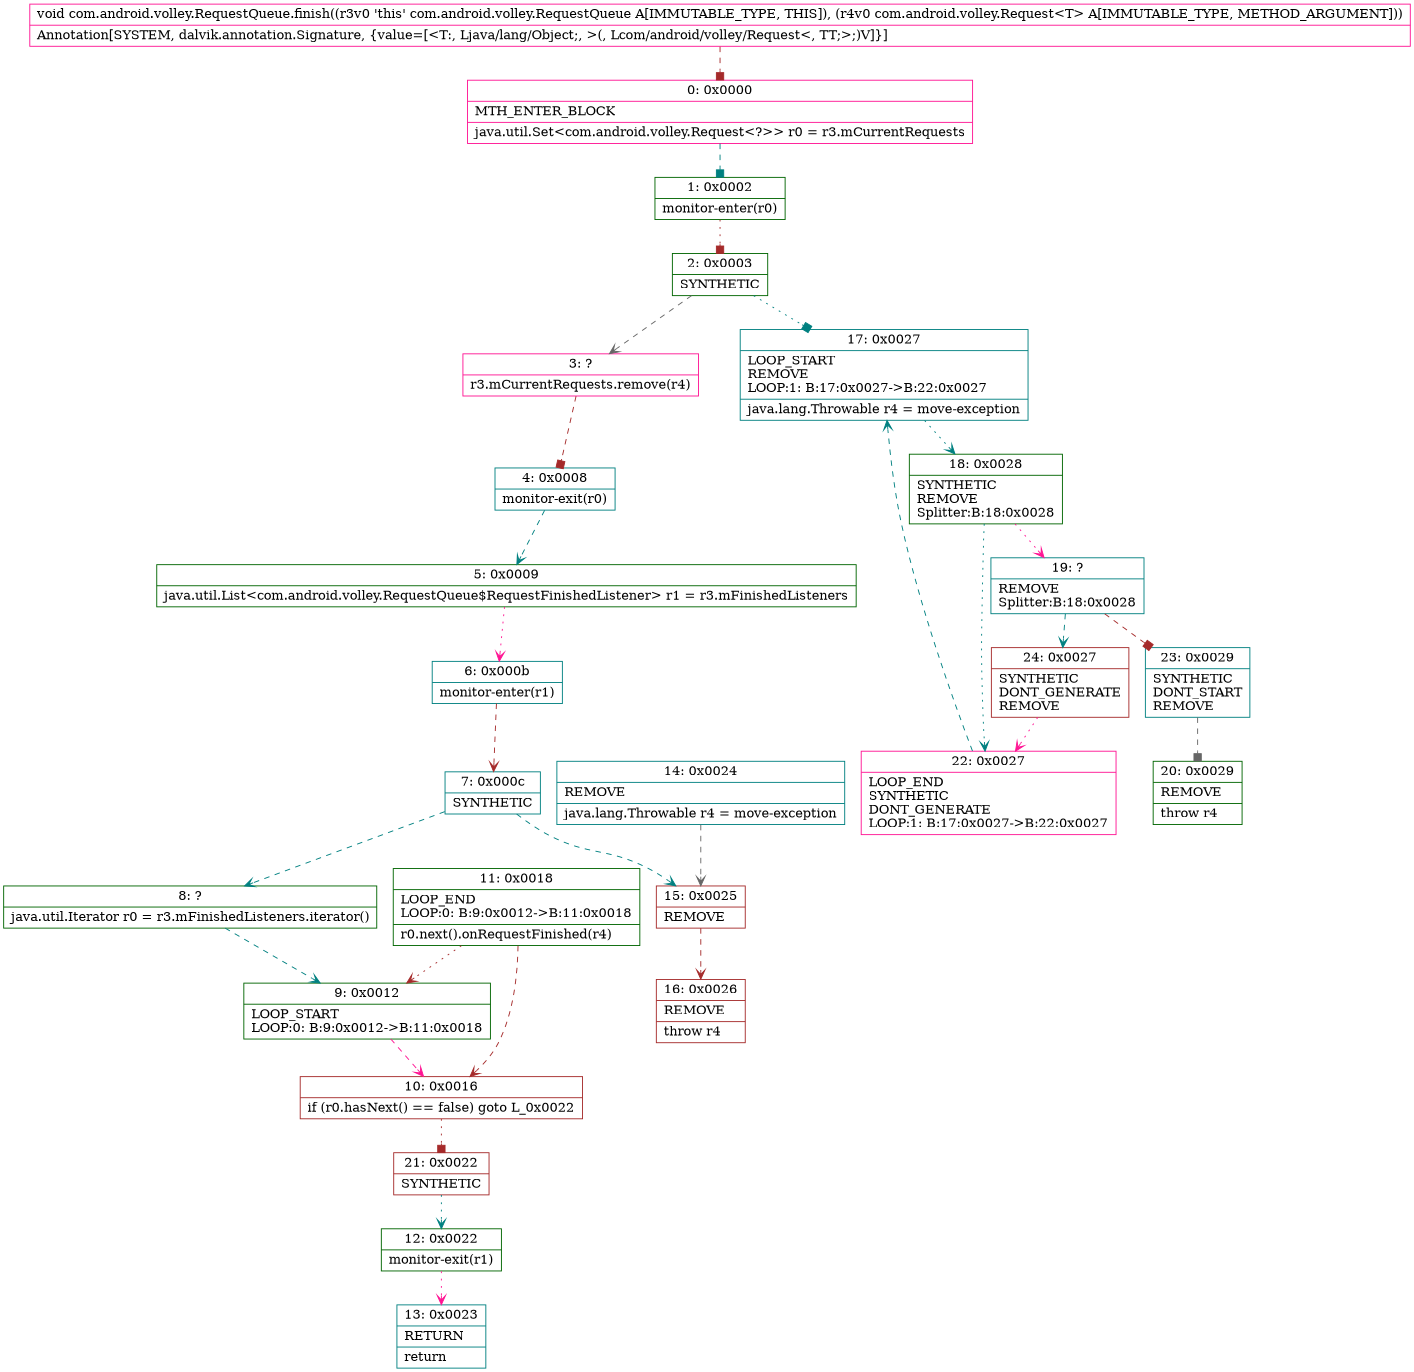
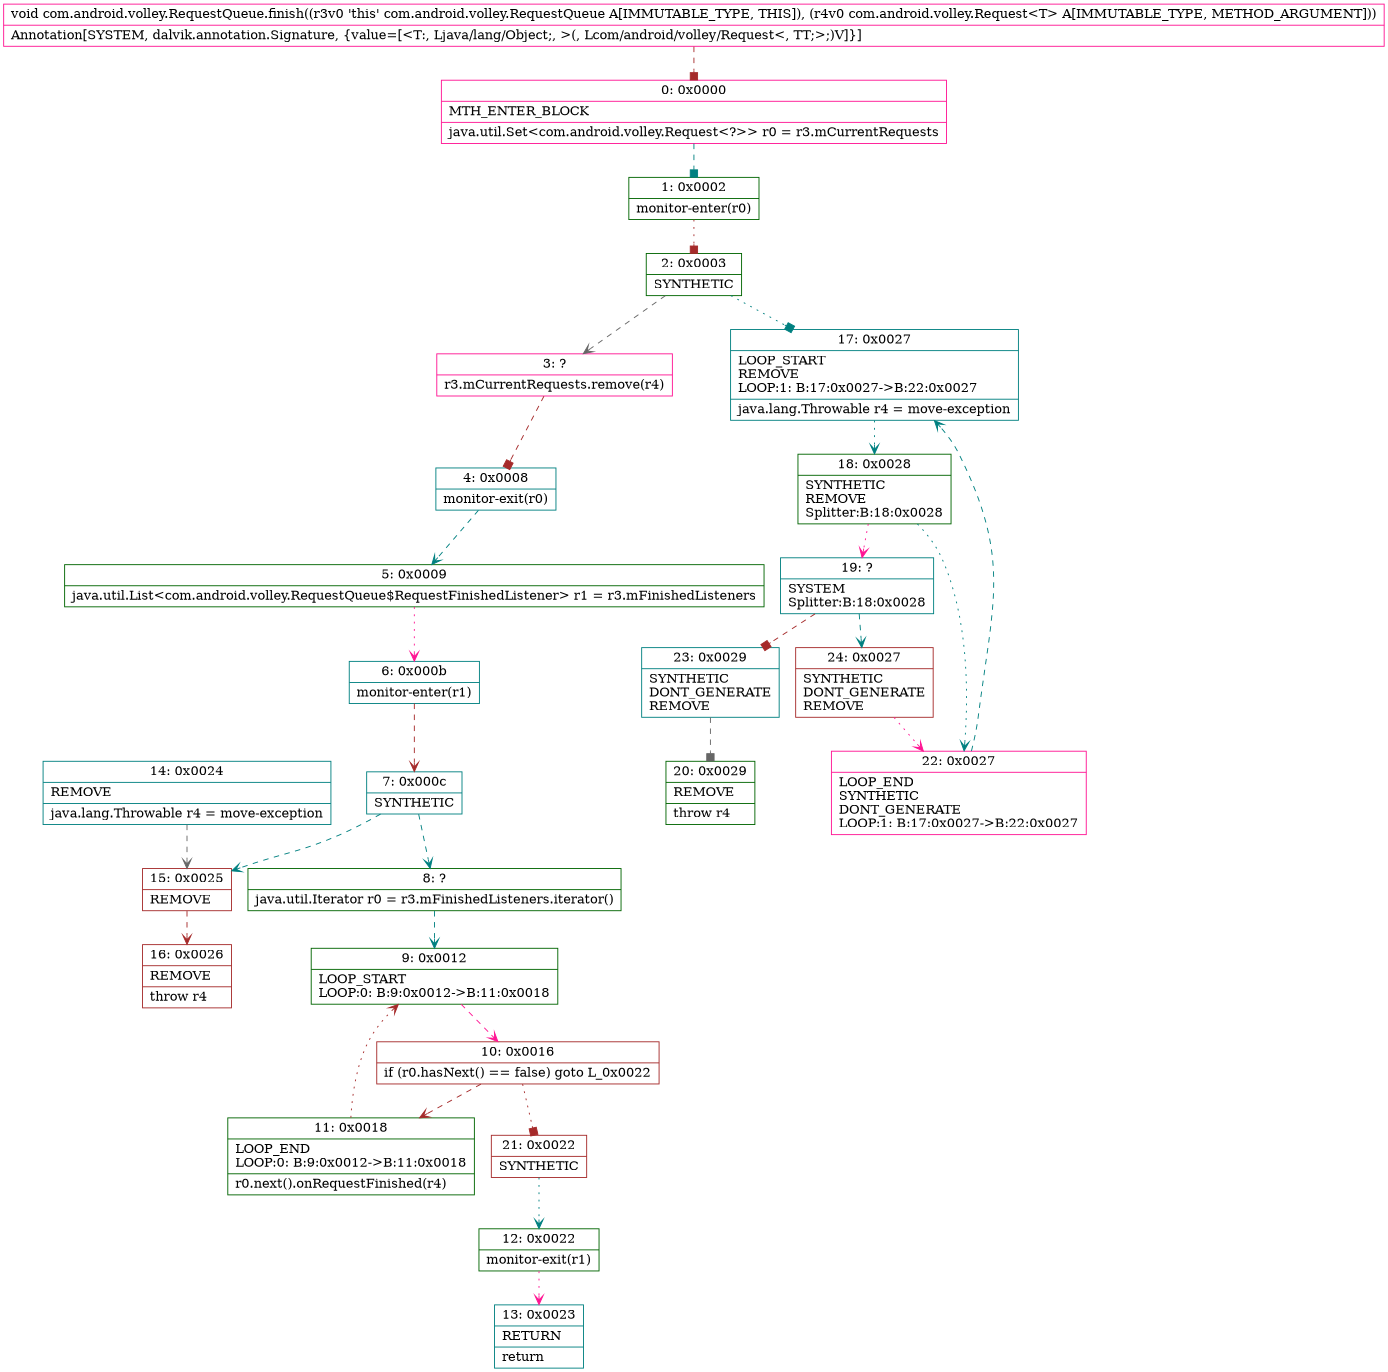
(1029, 589) -> (817, 589)
(1198, 693) -> (710, 693)
(510, 1013) -> (454, 1099)
